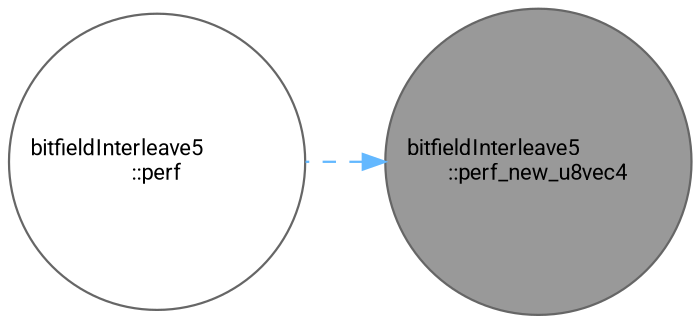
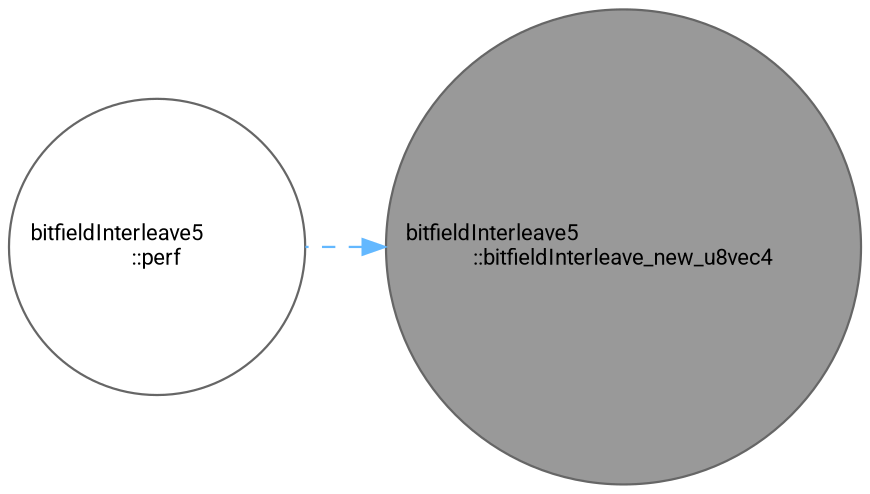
(538, 162) -> (624, 247)
